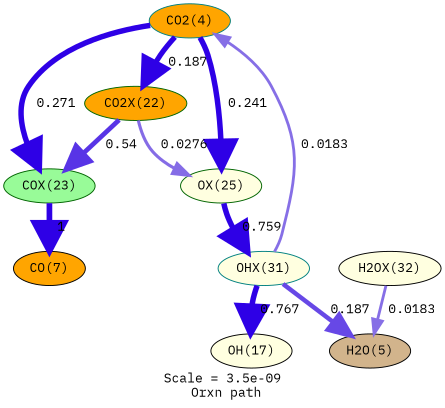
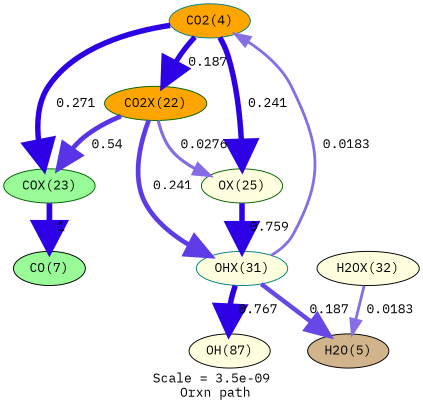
none -> (141, 192)
(49, 268) -> (49, 268)
(251, 351) -> (230, 351)
